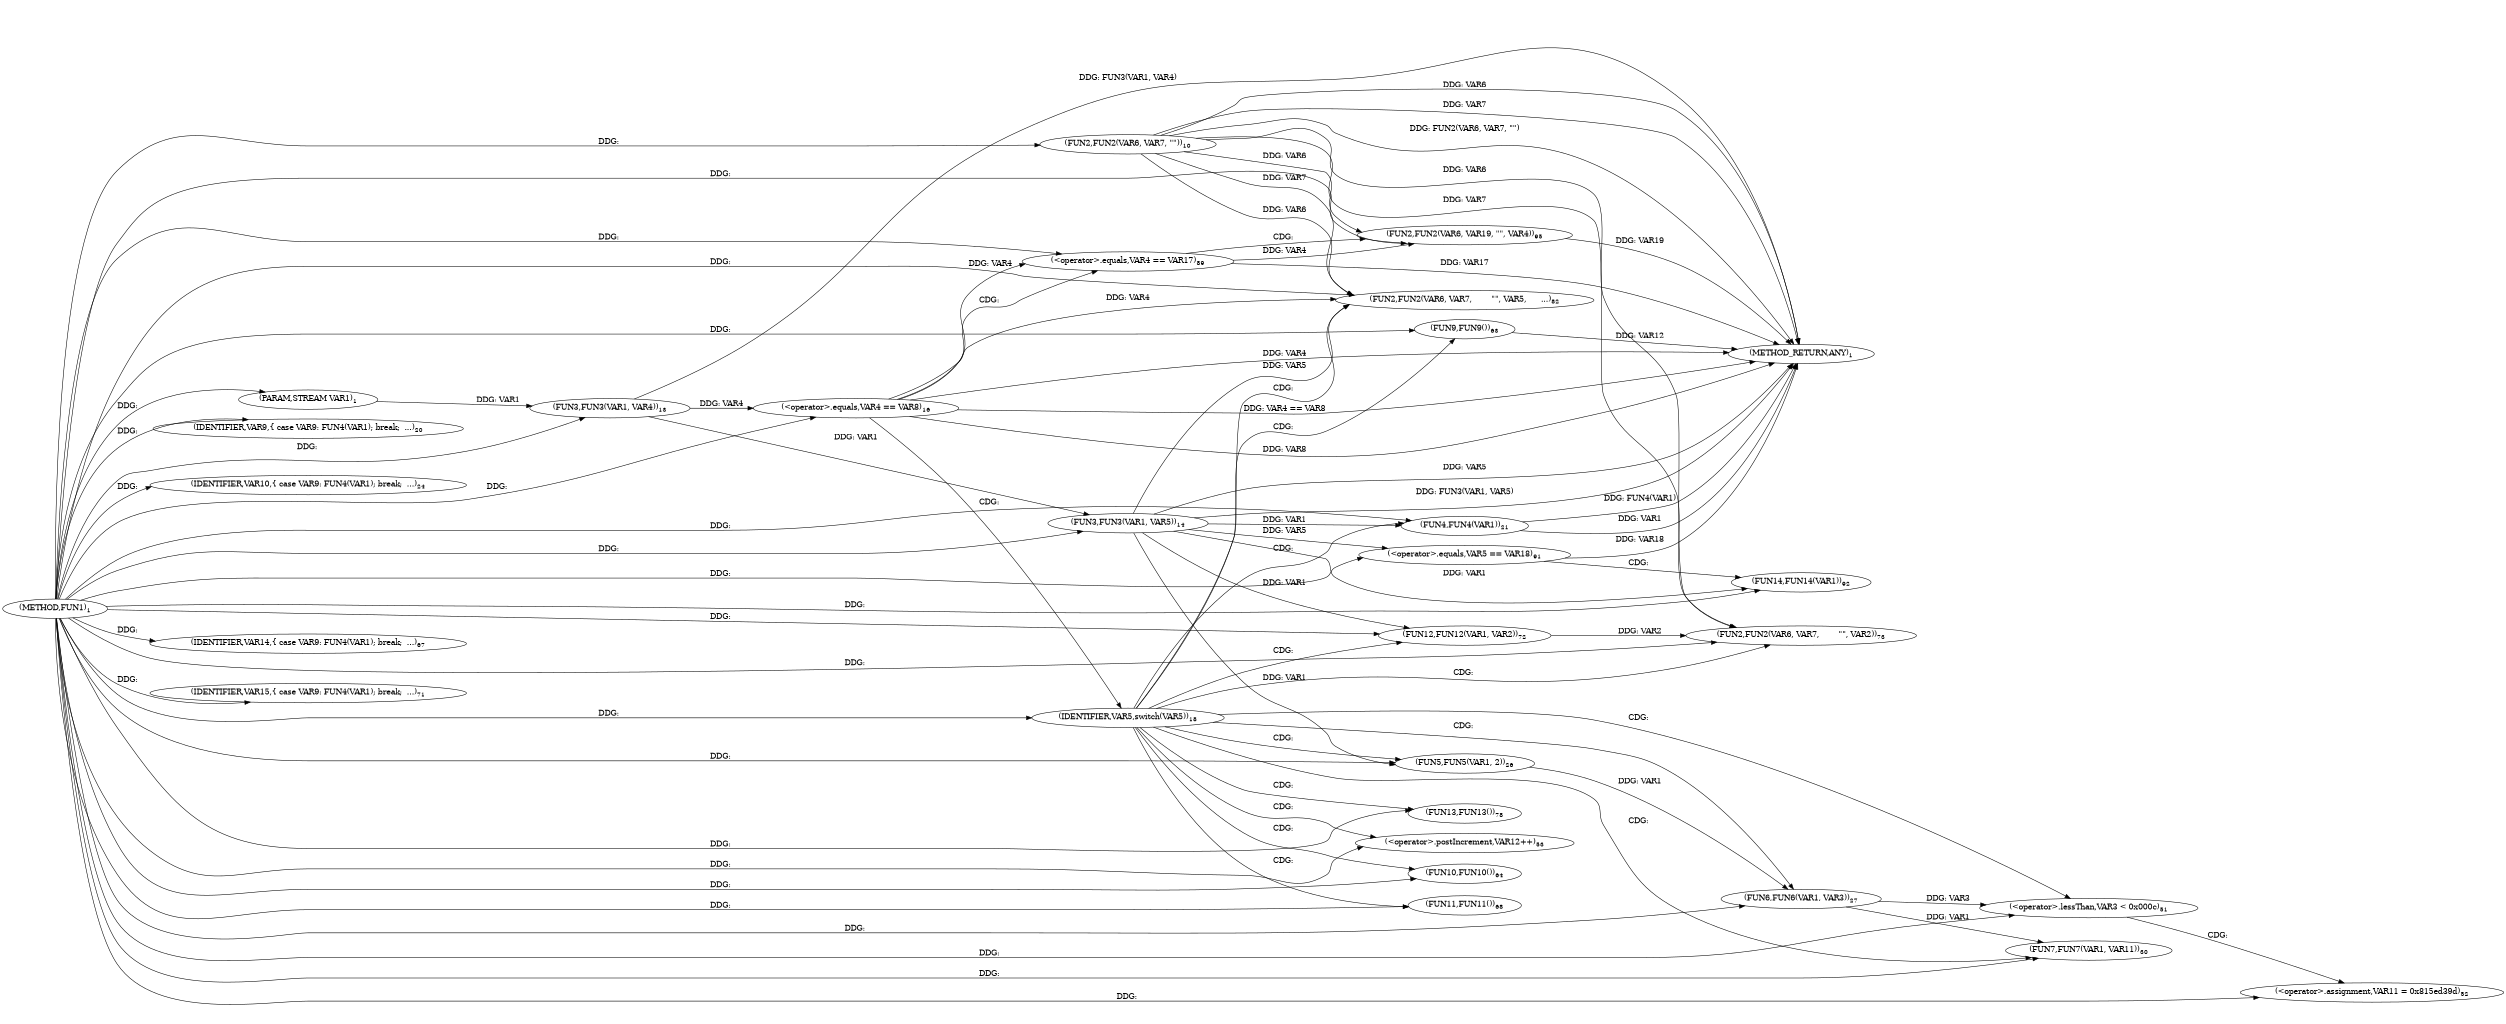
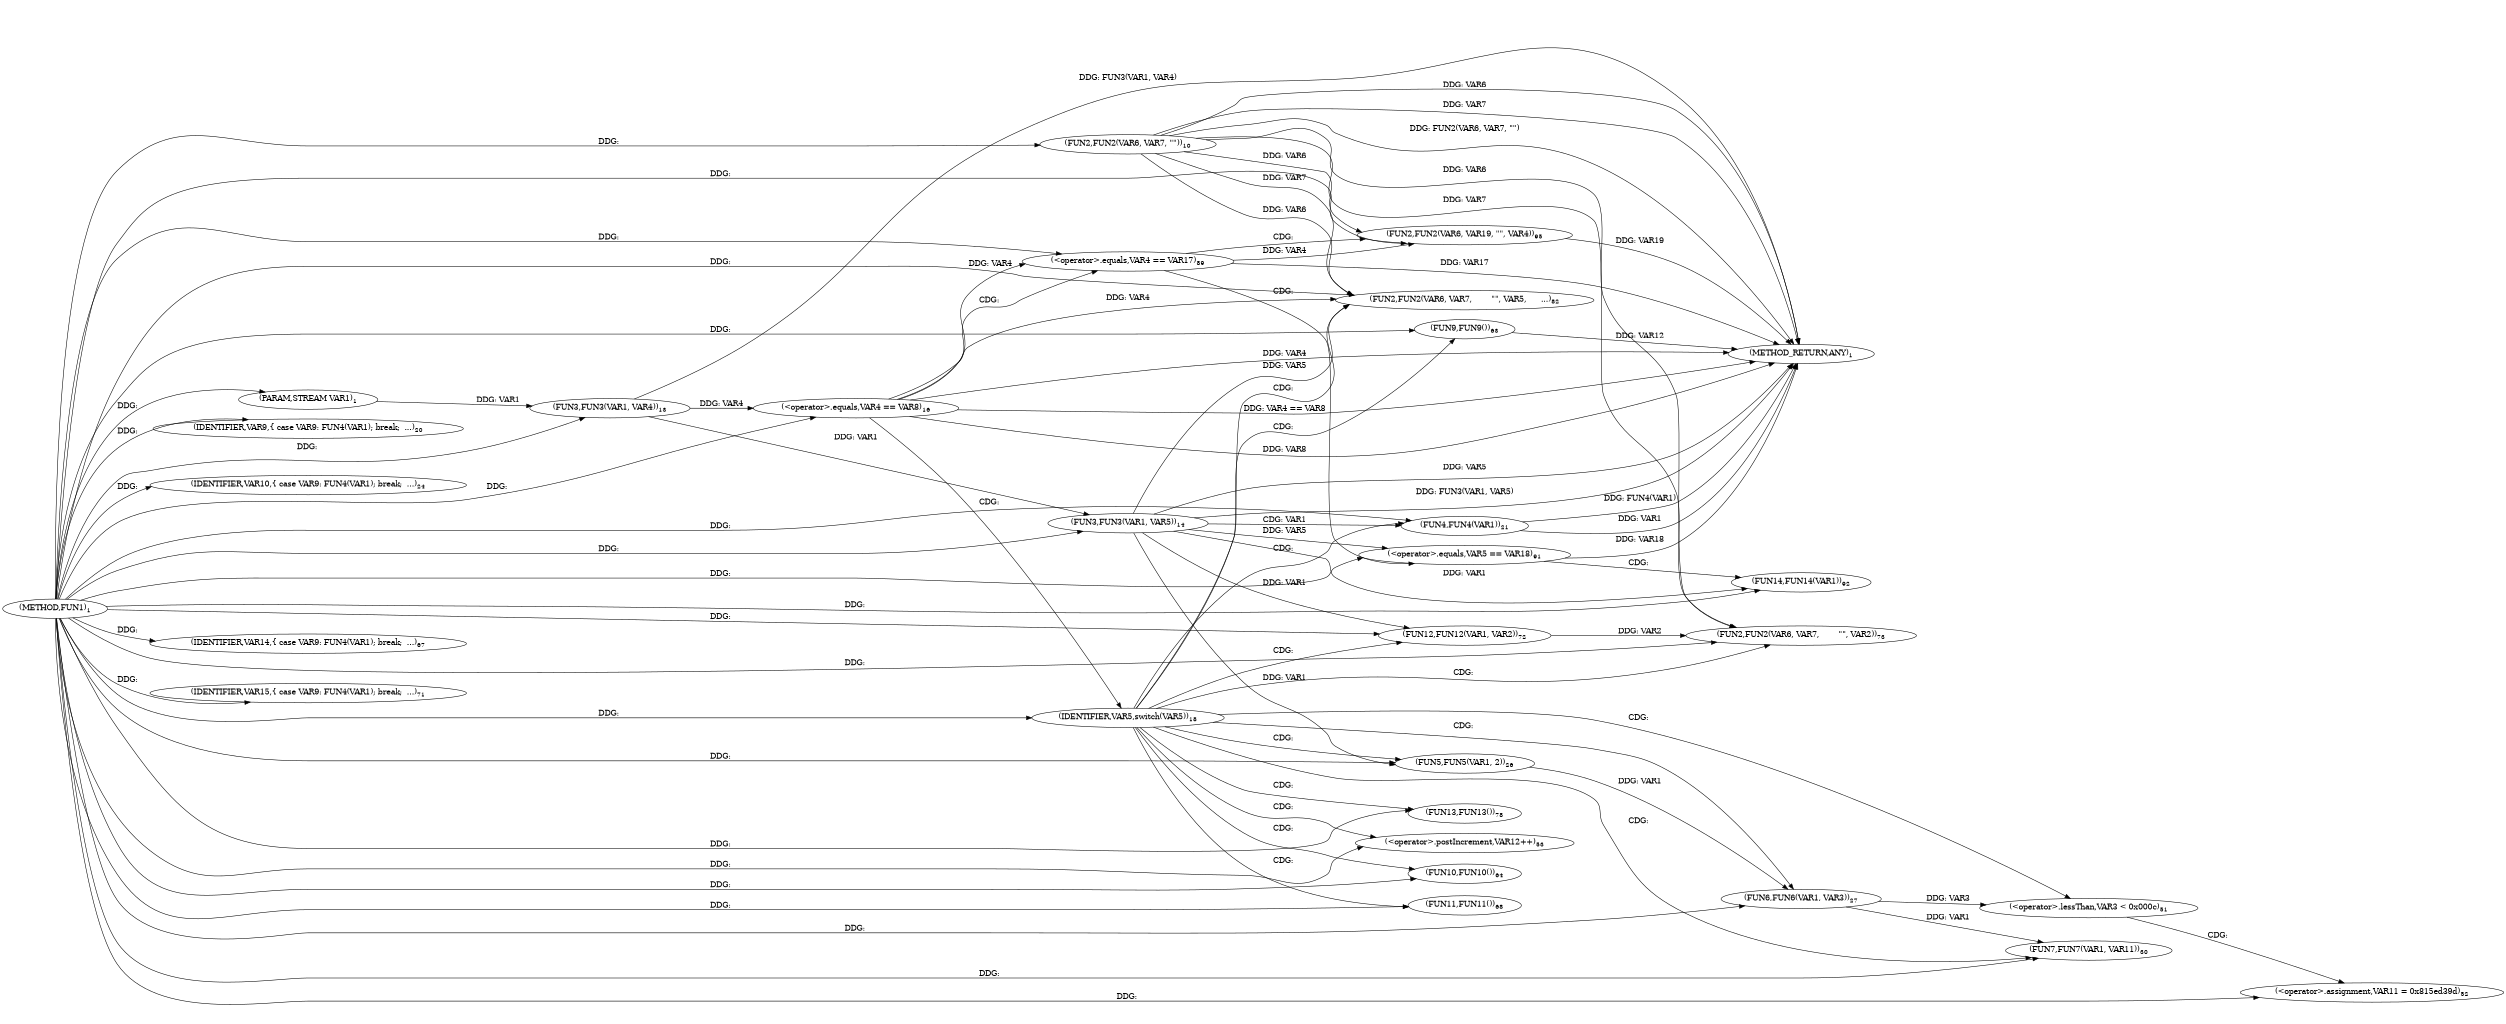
none -> (1330, 403)
(1285, 520) -> (1285, 520)
(903, 958) -> none
